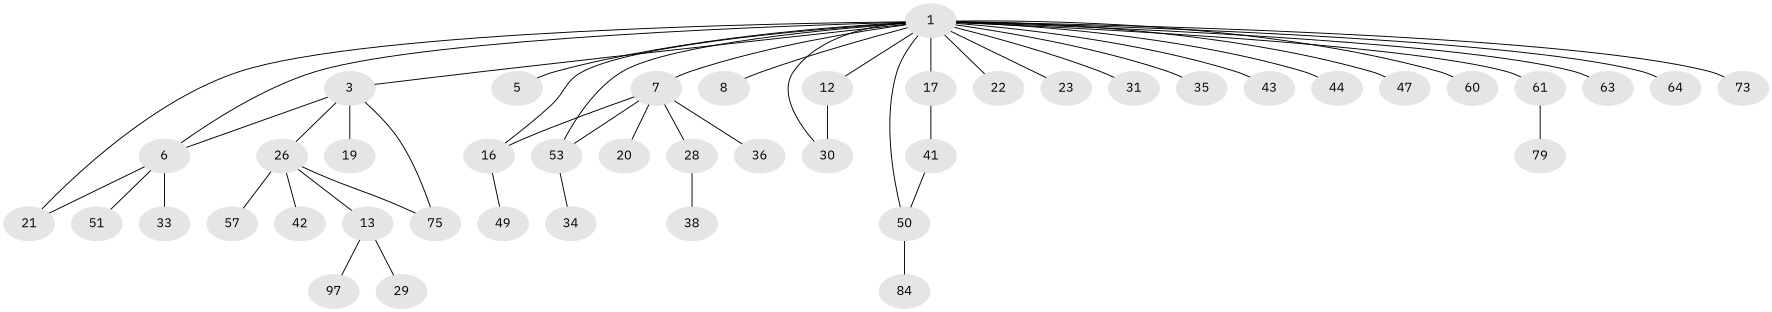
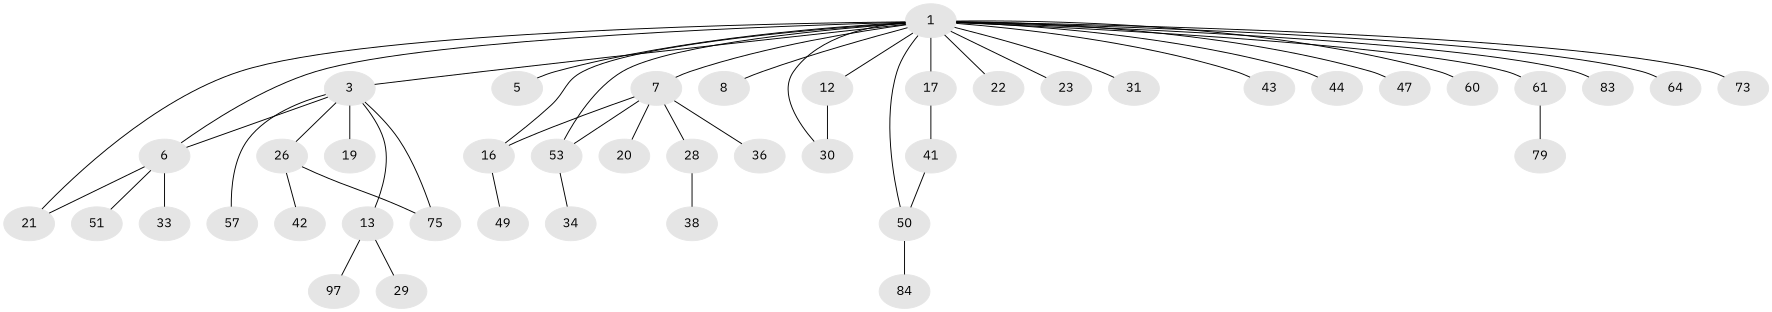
(1202, 88) -> none
(1608, 88) -> (1608, 88)
(257, 190) -> (255, 132)
(325, 190) -> (386, 153)
